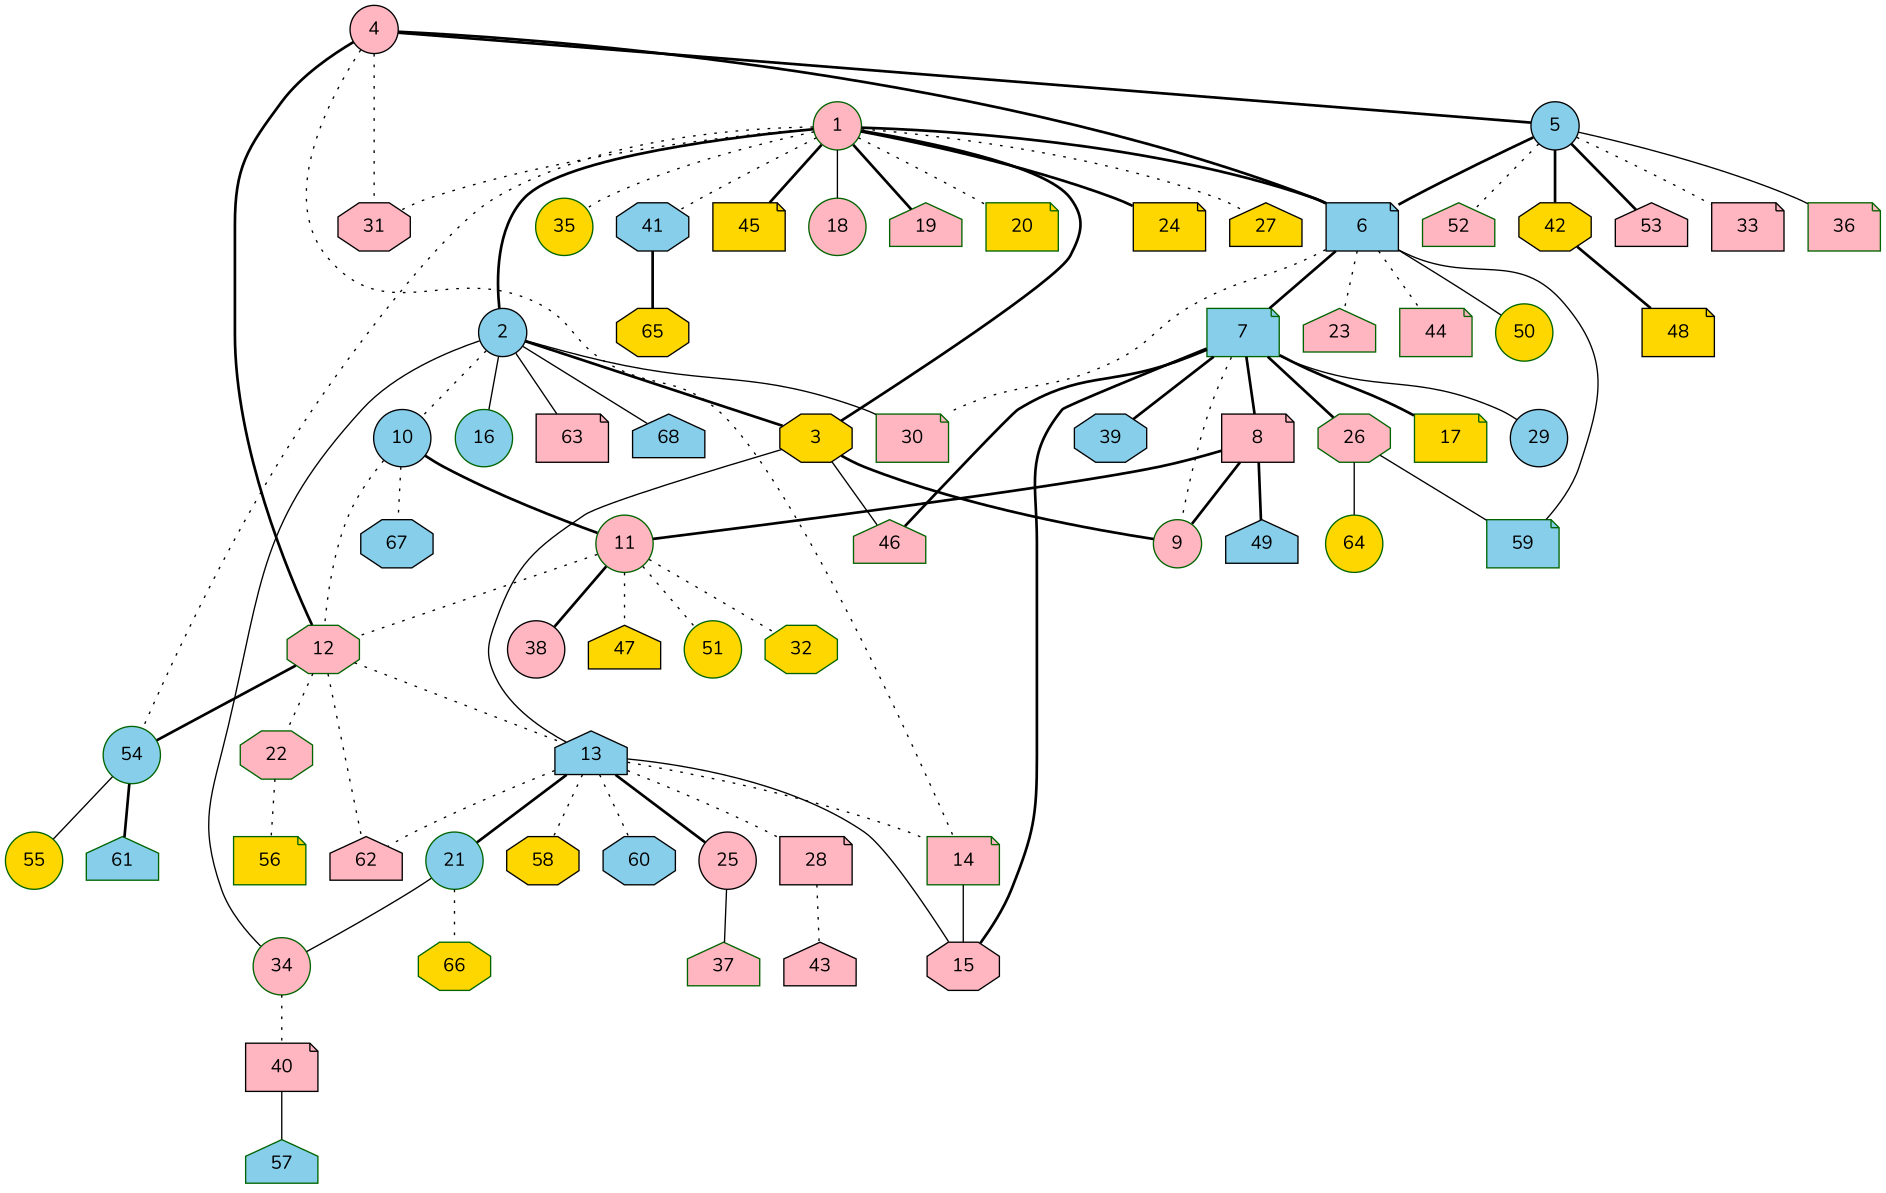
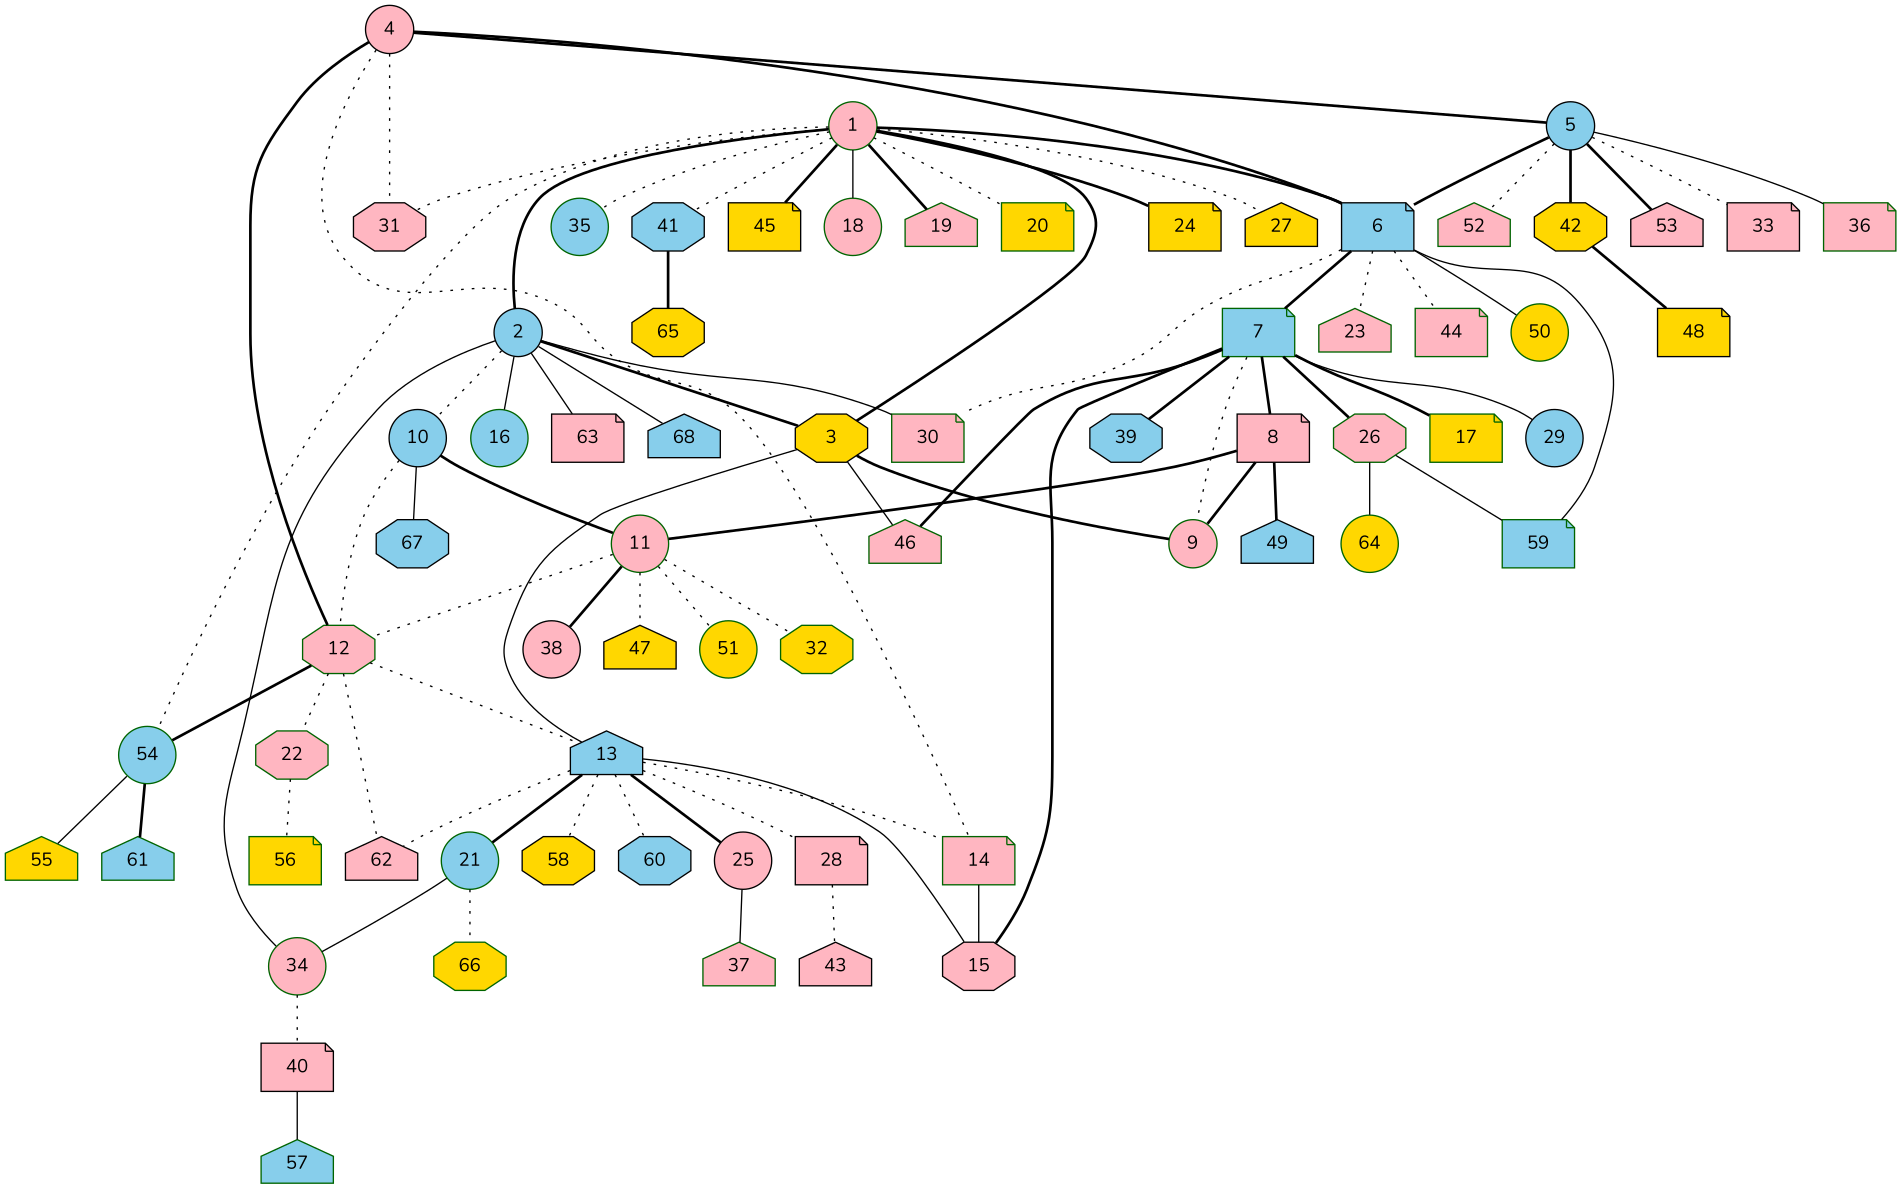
(564, 227) -> (580, 227)
(399, 493) -> (415, 493)
(34, 861) -> (42, 861)
